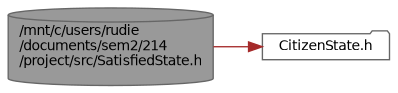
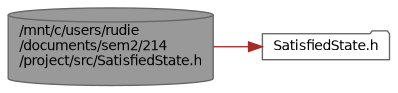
(326, 47) -> (326, 47)
